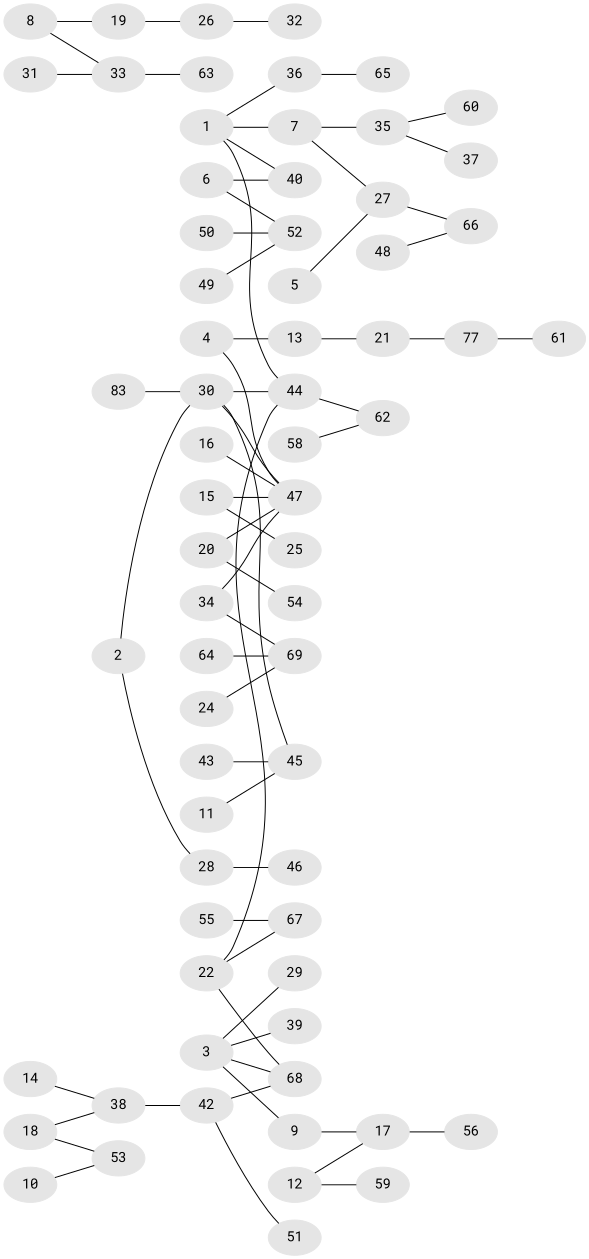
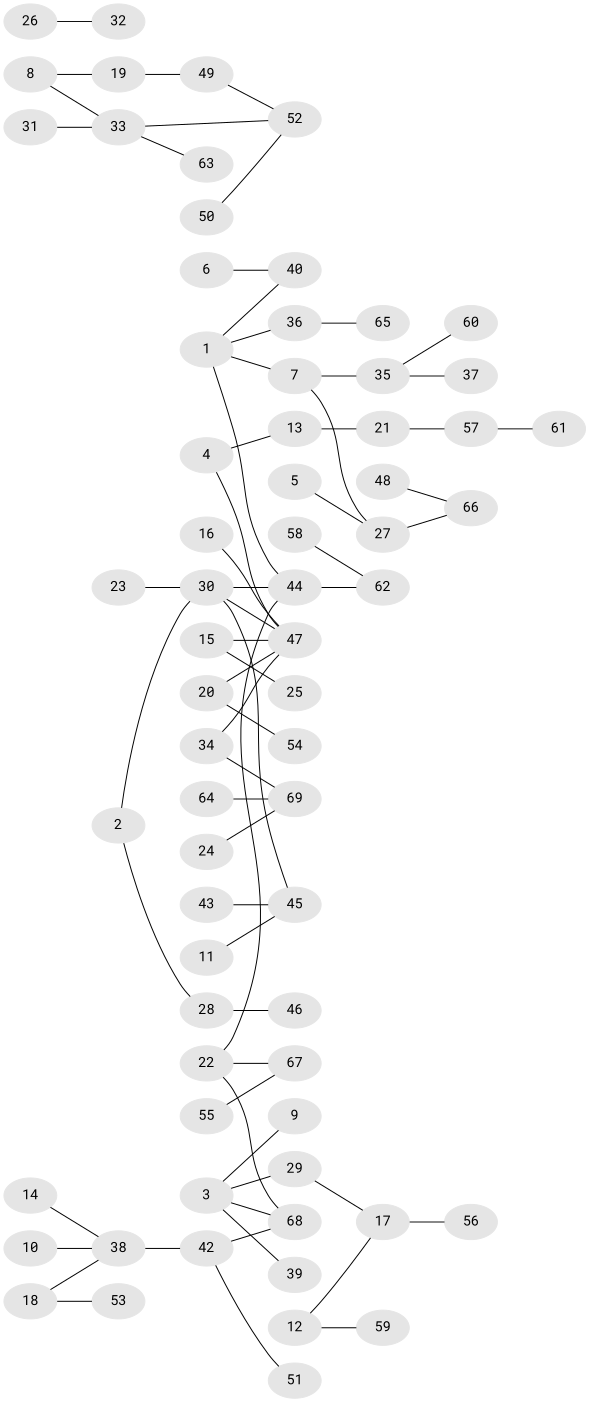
(163, 22) -> (163, 74)
(257, 210) -> (207, 123)
(471, 339) -> (471, 429)
(118, 392) -> (118, 588)
(339, 1132) -> (339, 1196)
(75, 1172) -> (75, 1248)
